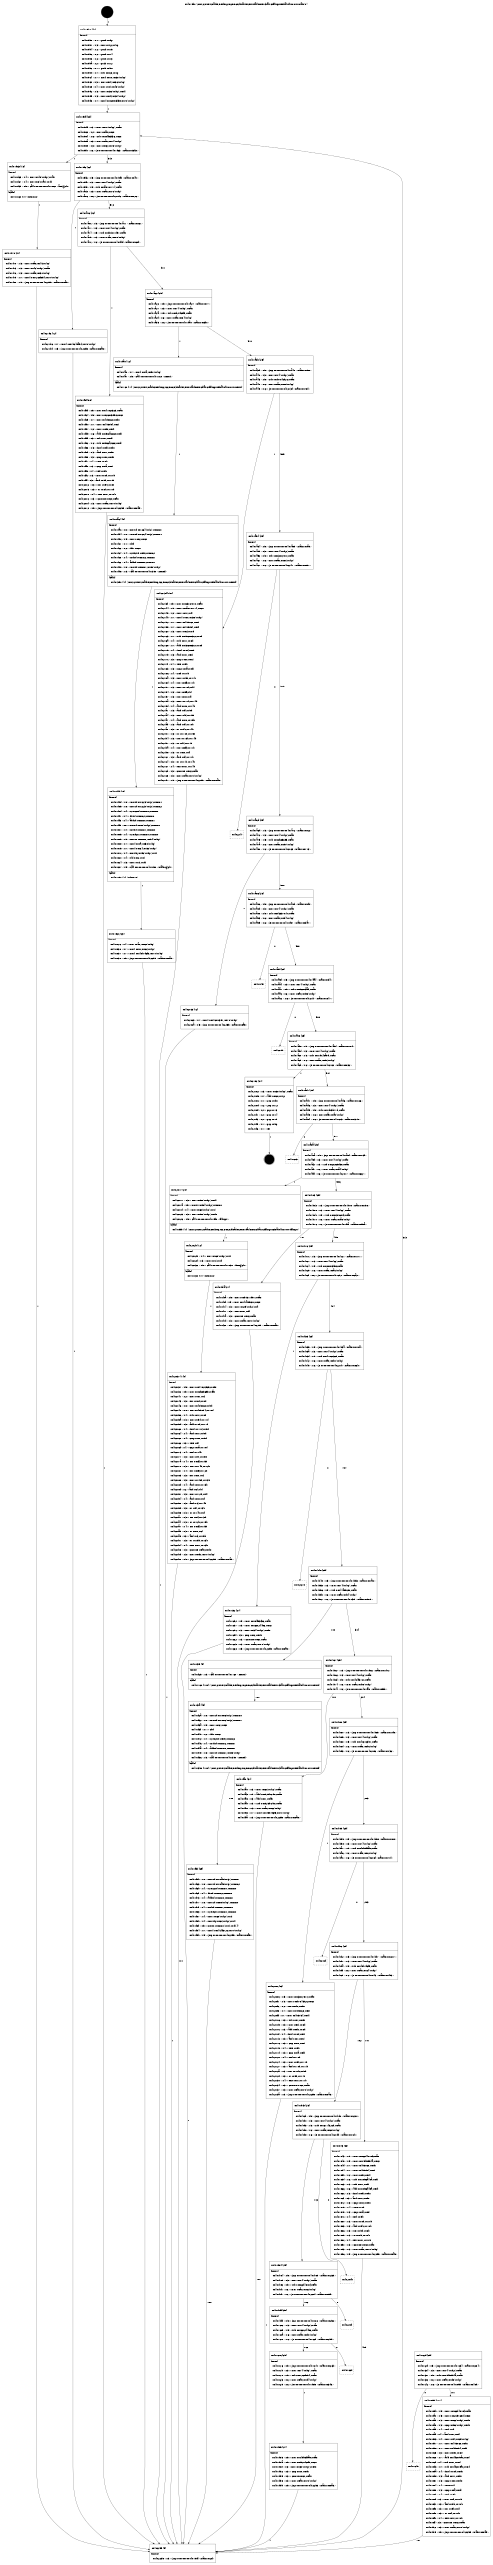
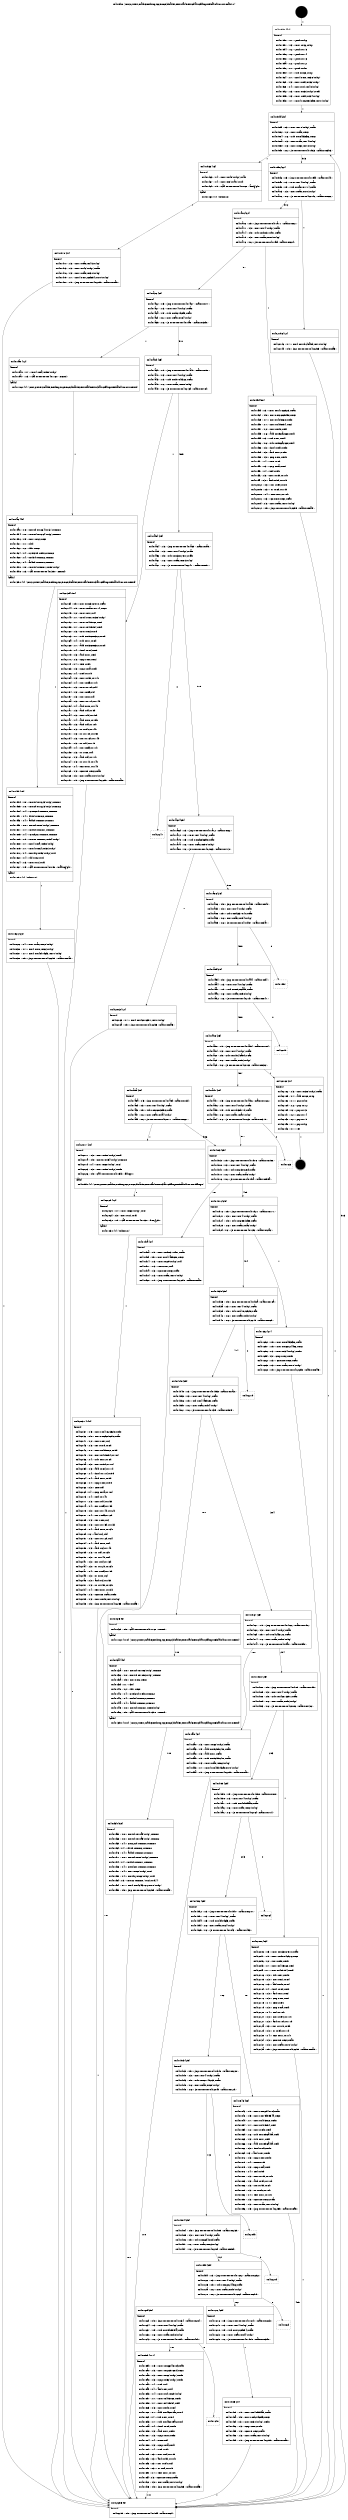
(333, 1132) -> (240, 1134)
